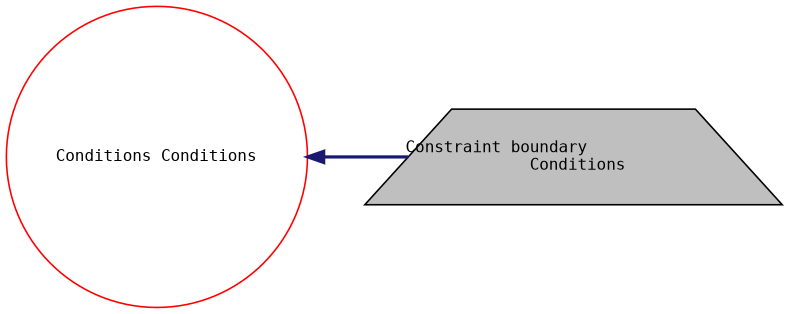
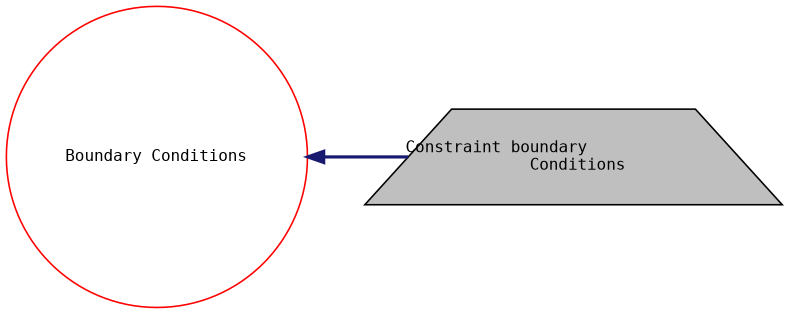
(157, 157) -> (157, 157)
